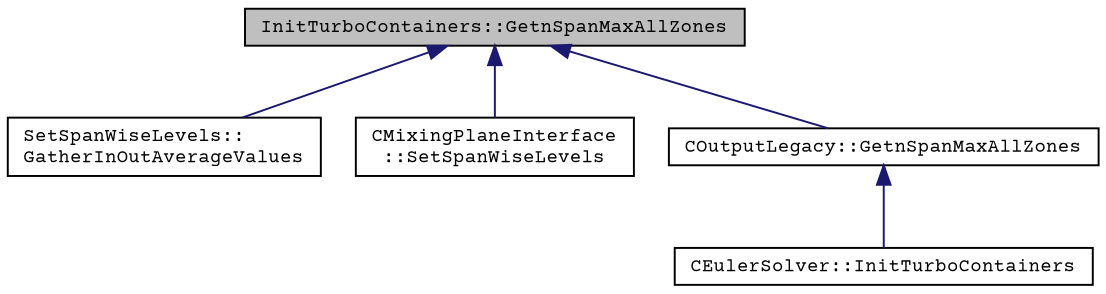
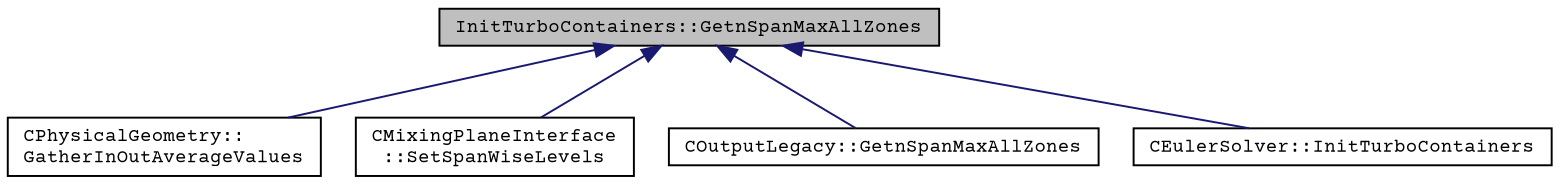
(164, 147) -> (164, 147)
(884, 216) -> (1026, 89)
